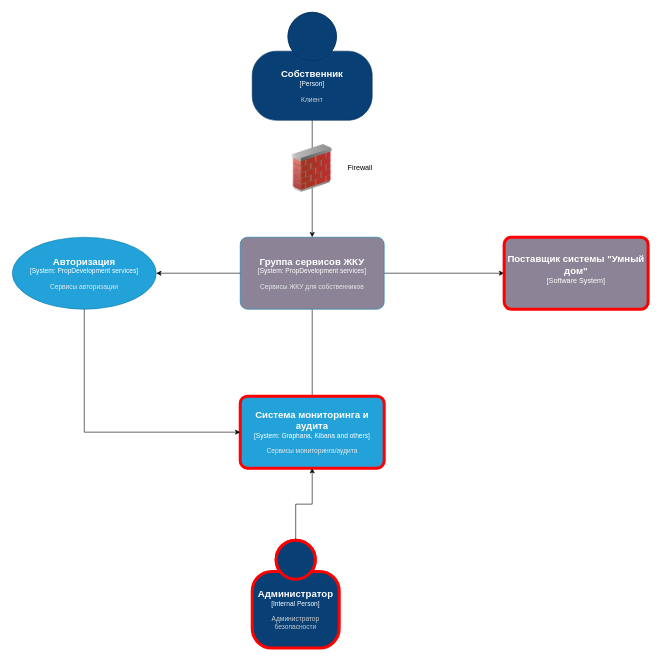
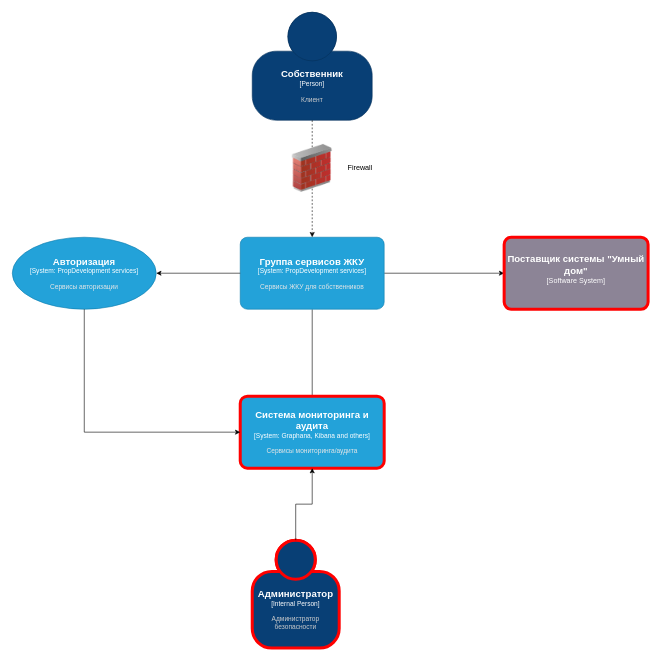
(312, 209) -> (312, 209)
(312, 273) -> (312, 273)
